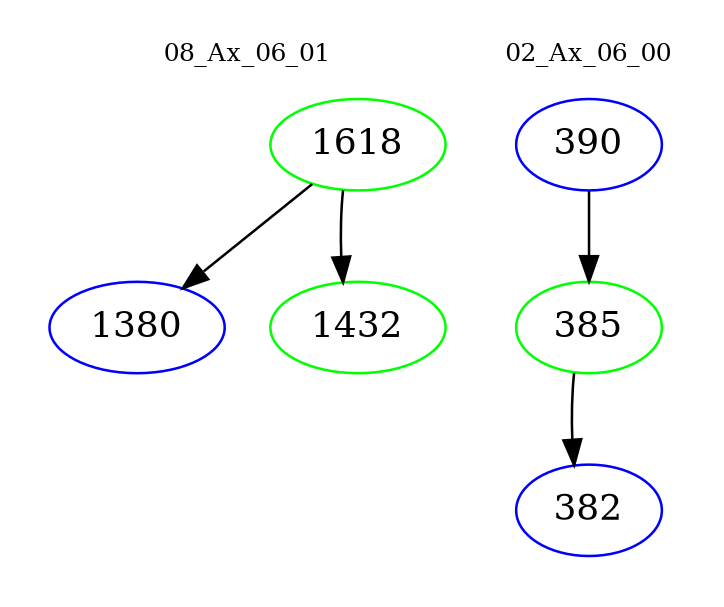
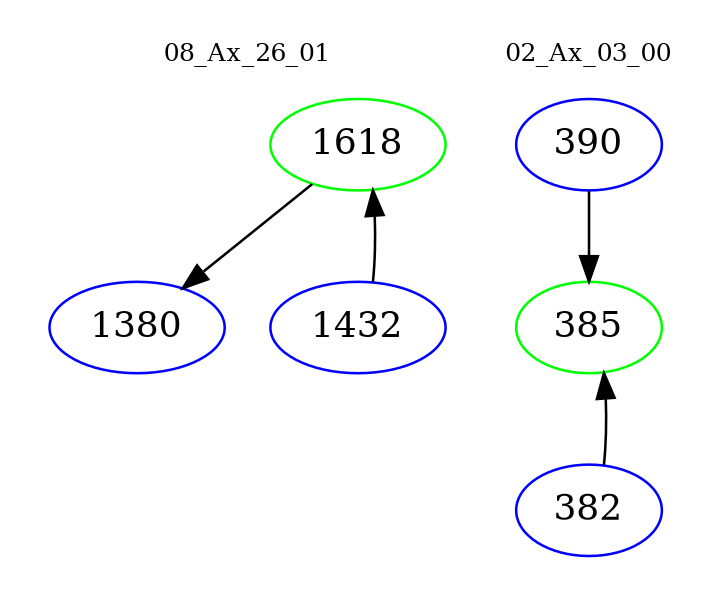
(248, 55) -> (248, 55)
(589, 55) -> (589, 55)
(341, 223) -> (375, 249)
(358, 328) -> (358, 328)
(572, 406) -> (606, 432)
